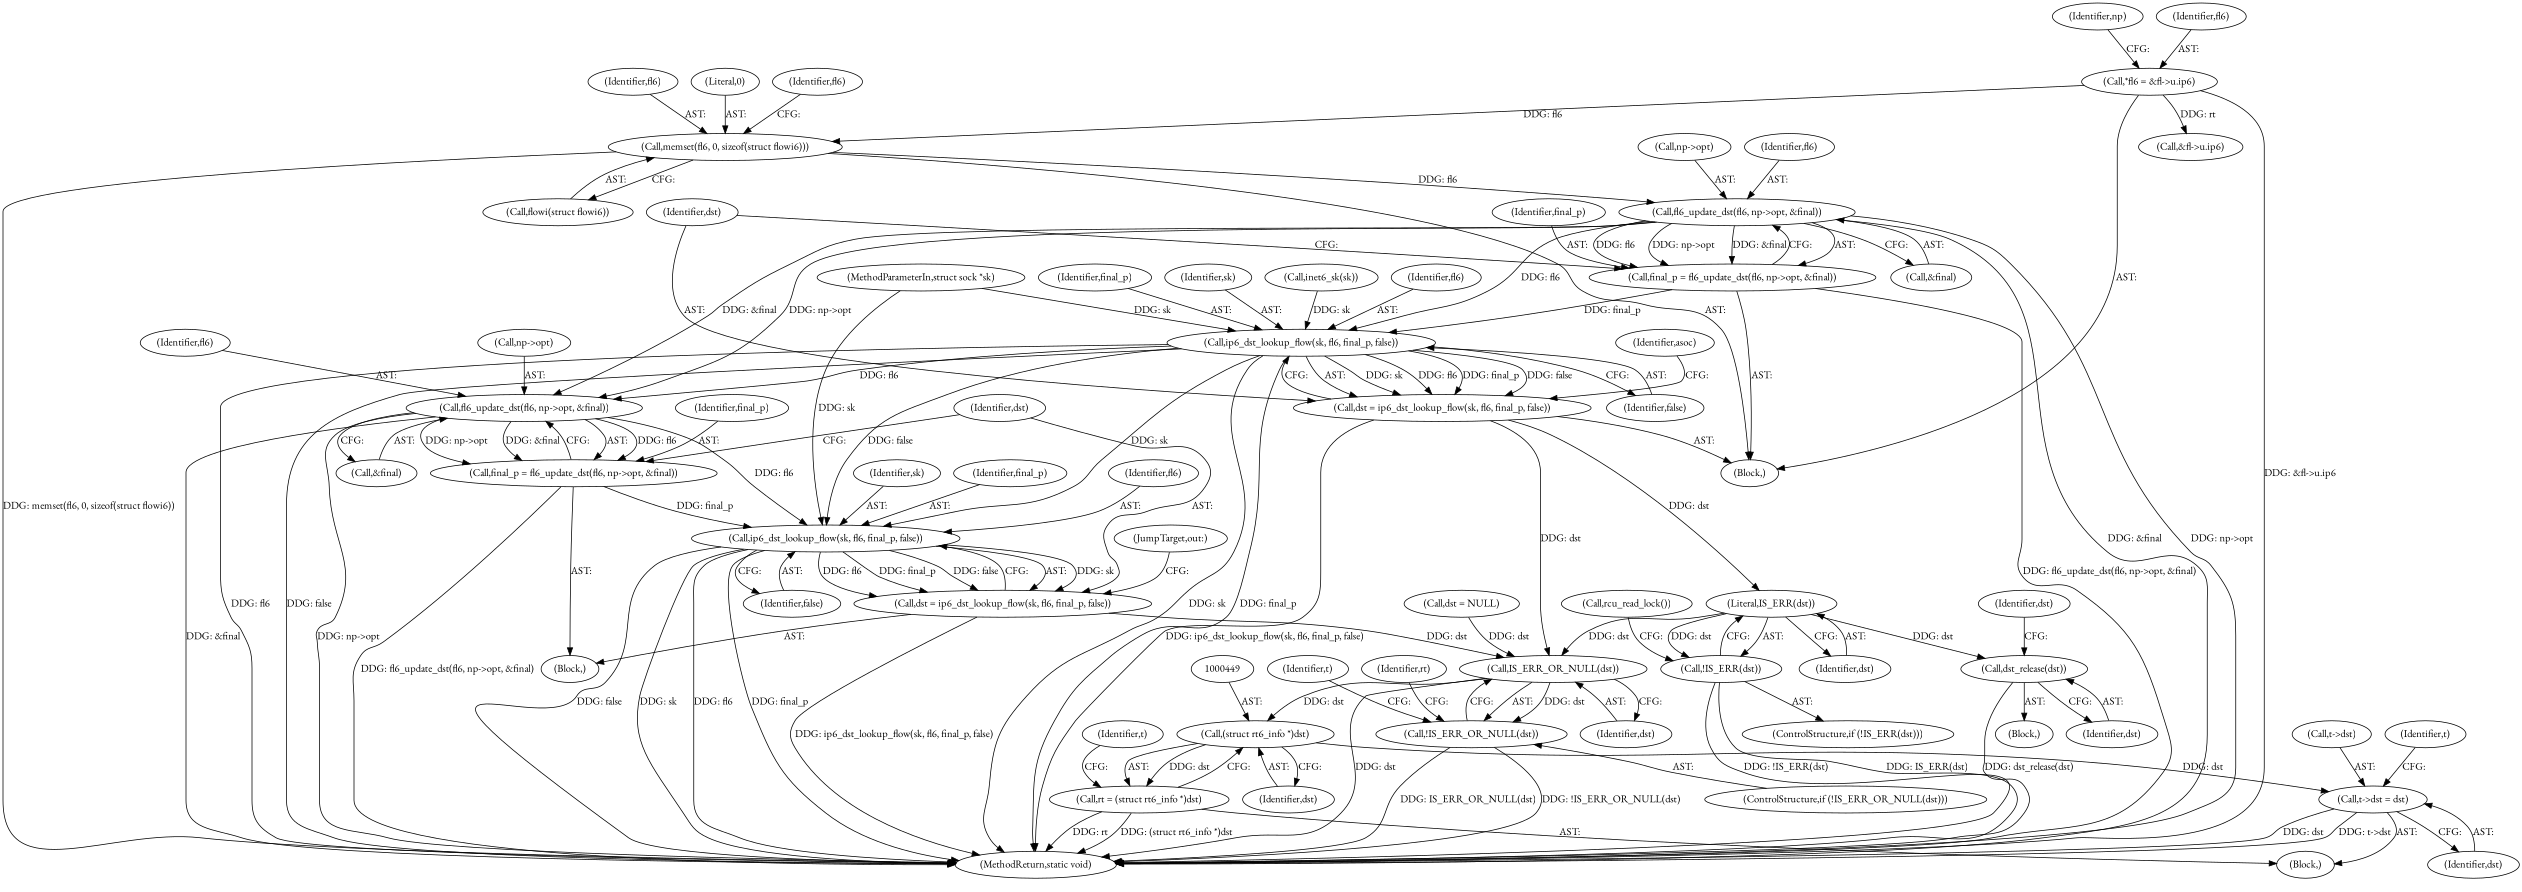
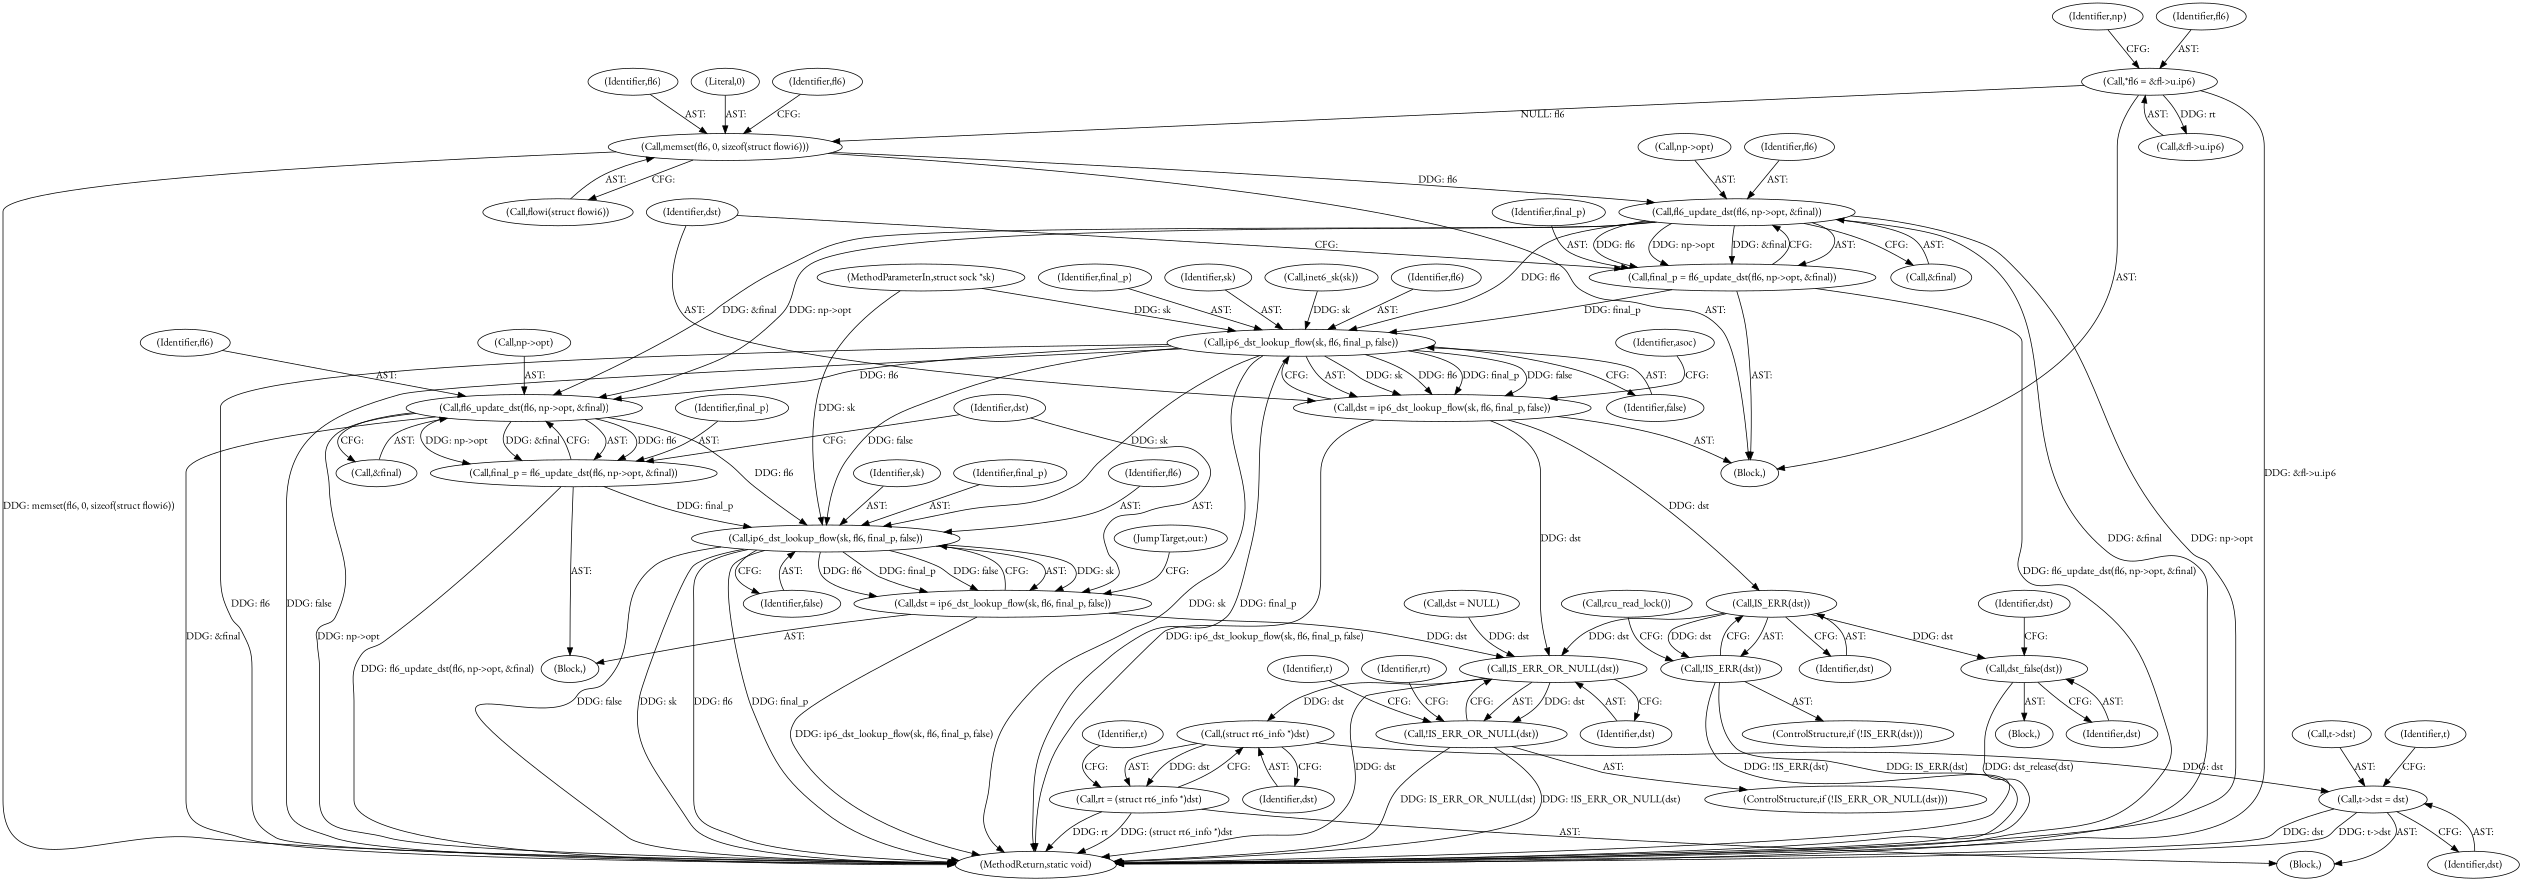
(1543, 114) -> (1543, 114)
none -> (2149, 122)
(1772, 604) -> (1772, 604)
(1222, 669) -> none
(2024, 669) -> (2024, 669)
(1654, 768) -> (1624, 776)
